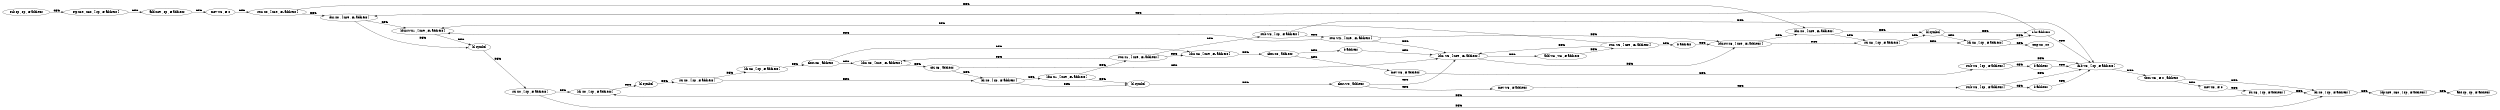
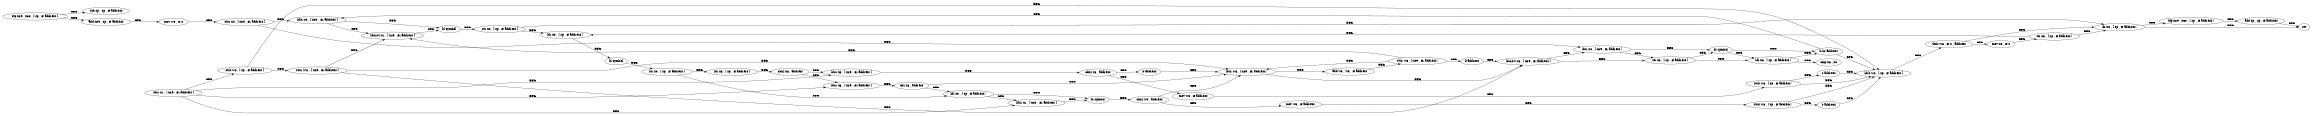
(56, 12) -> (72, 14)
none -> (2304, 27)
(1098, 69) -> (596, 113)
(2192, 83) -> (1980, 43)
